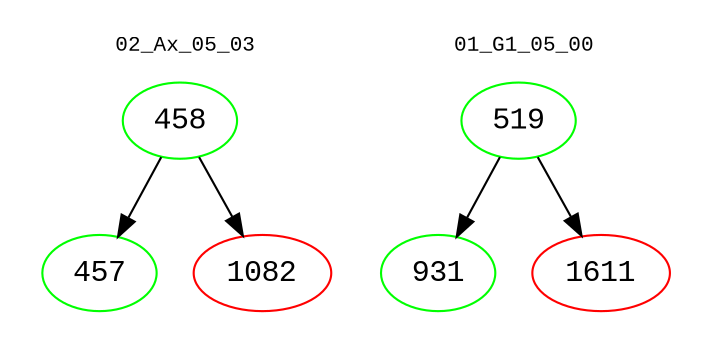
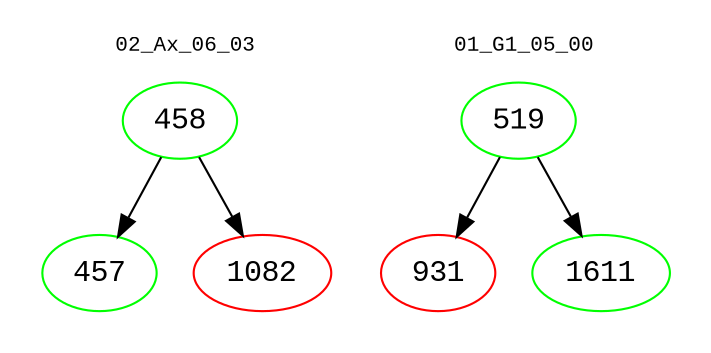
(186, 46) -> (186, 46)
(438, 273) -> (438, 273)
(601, 273) -> (601, 273)
